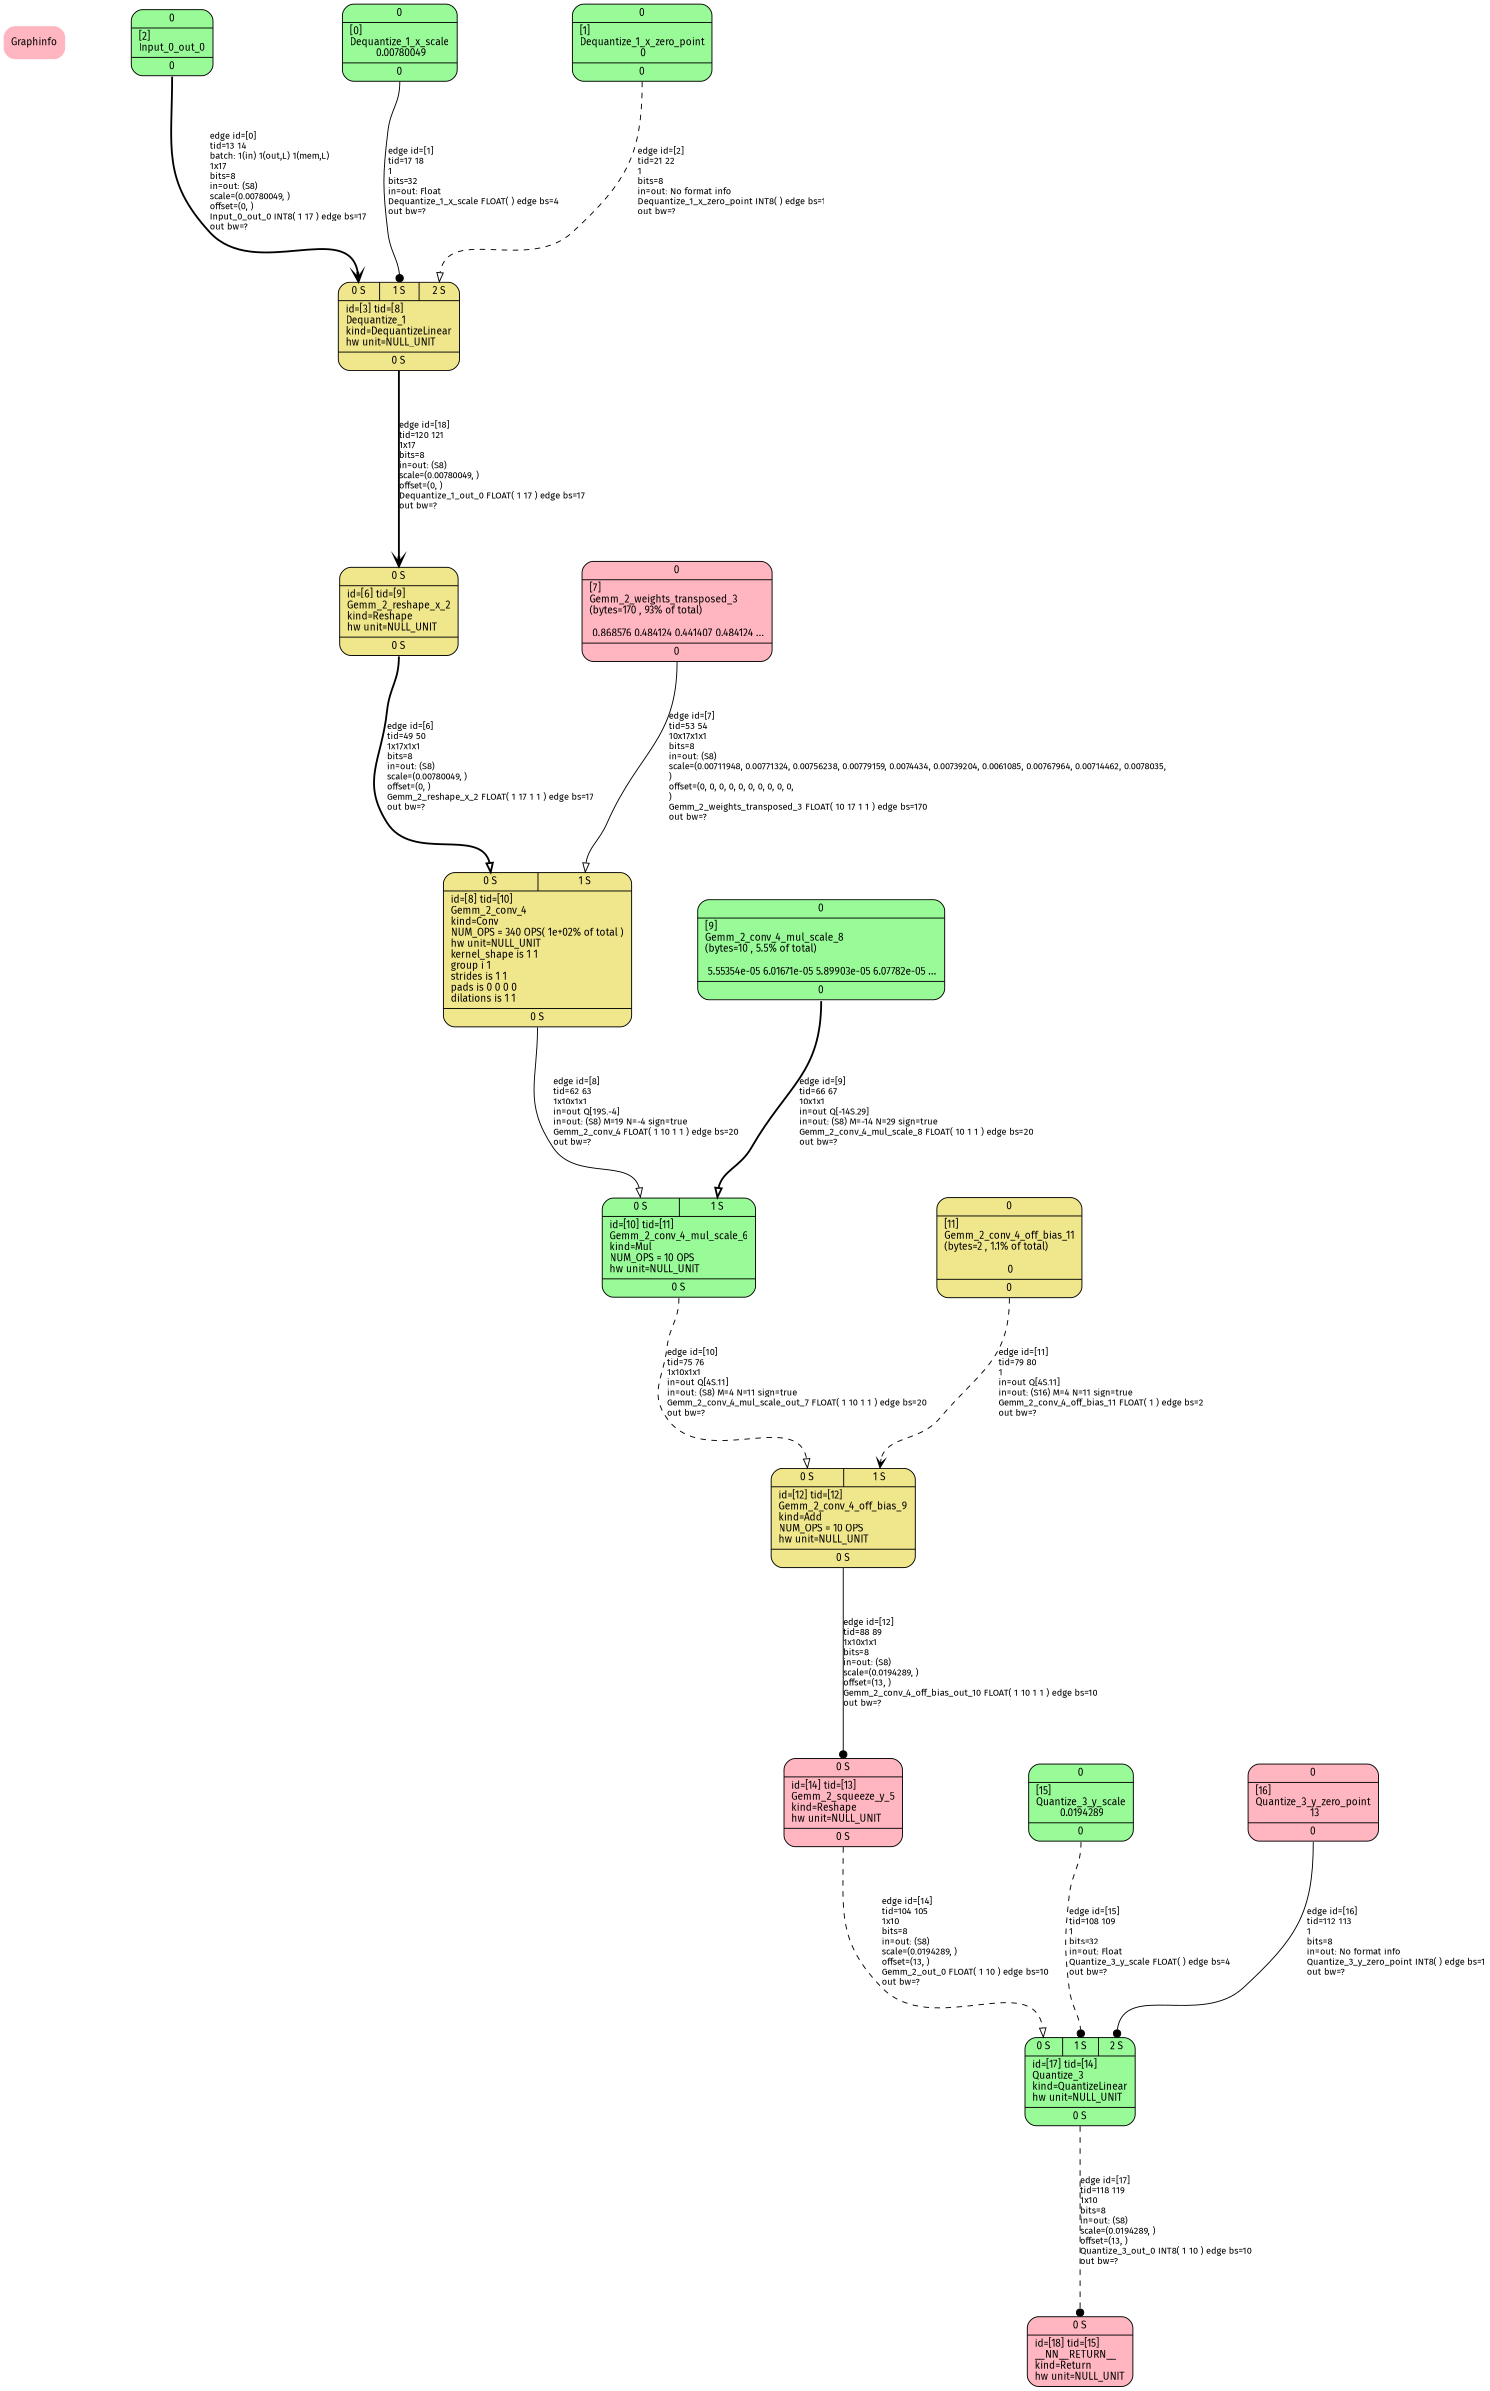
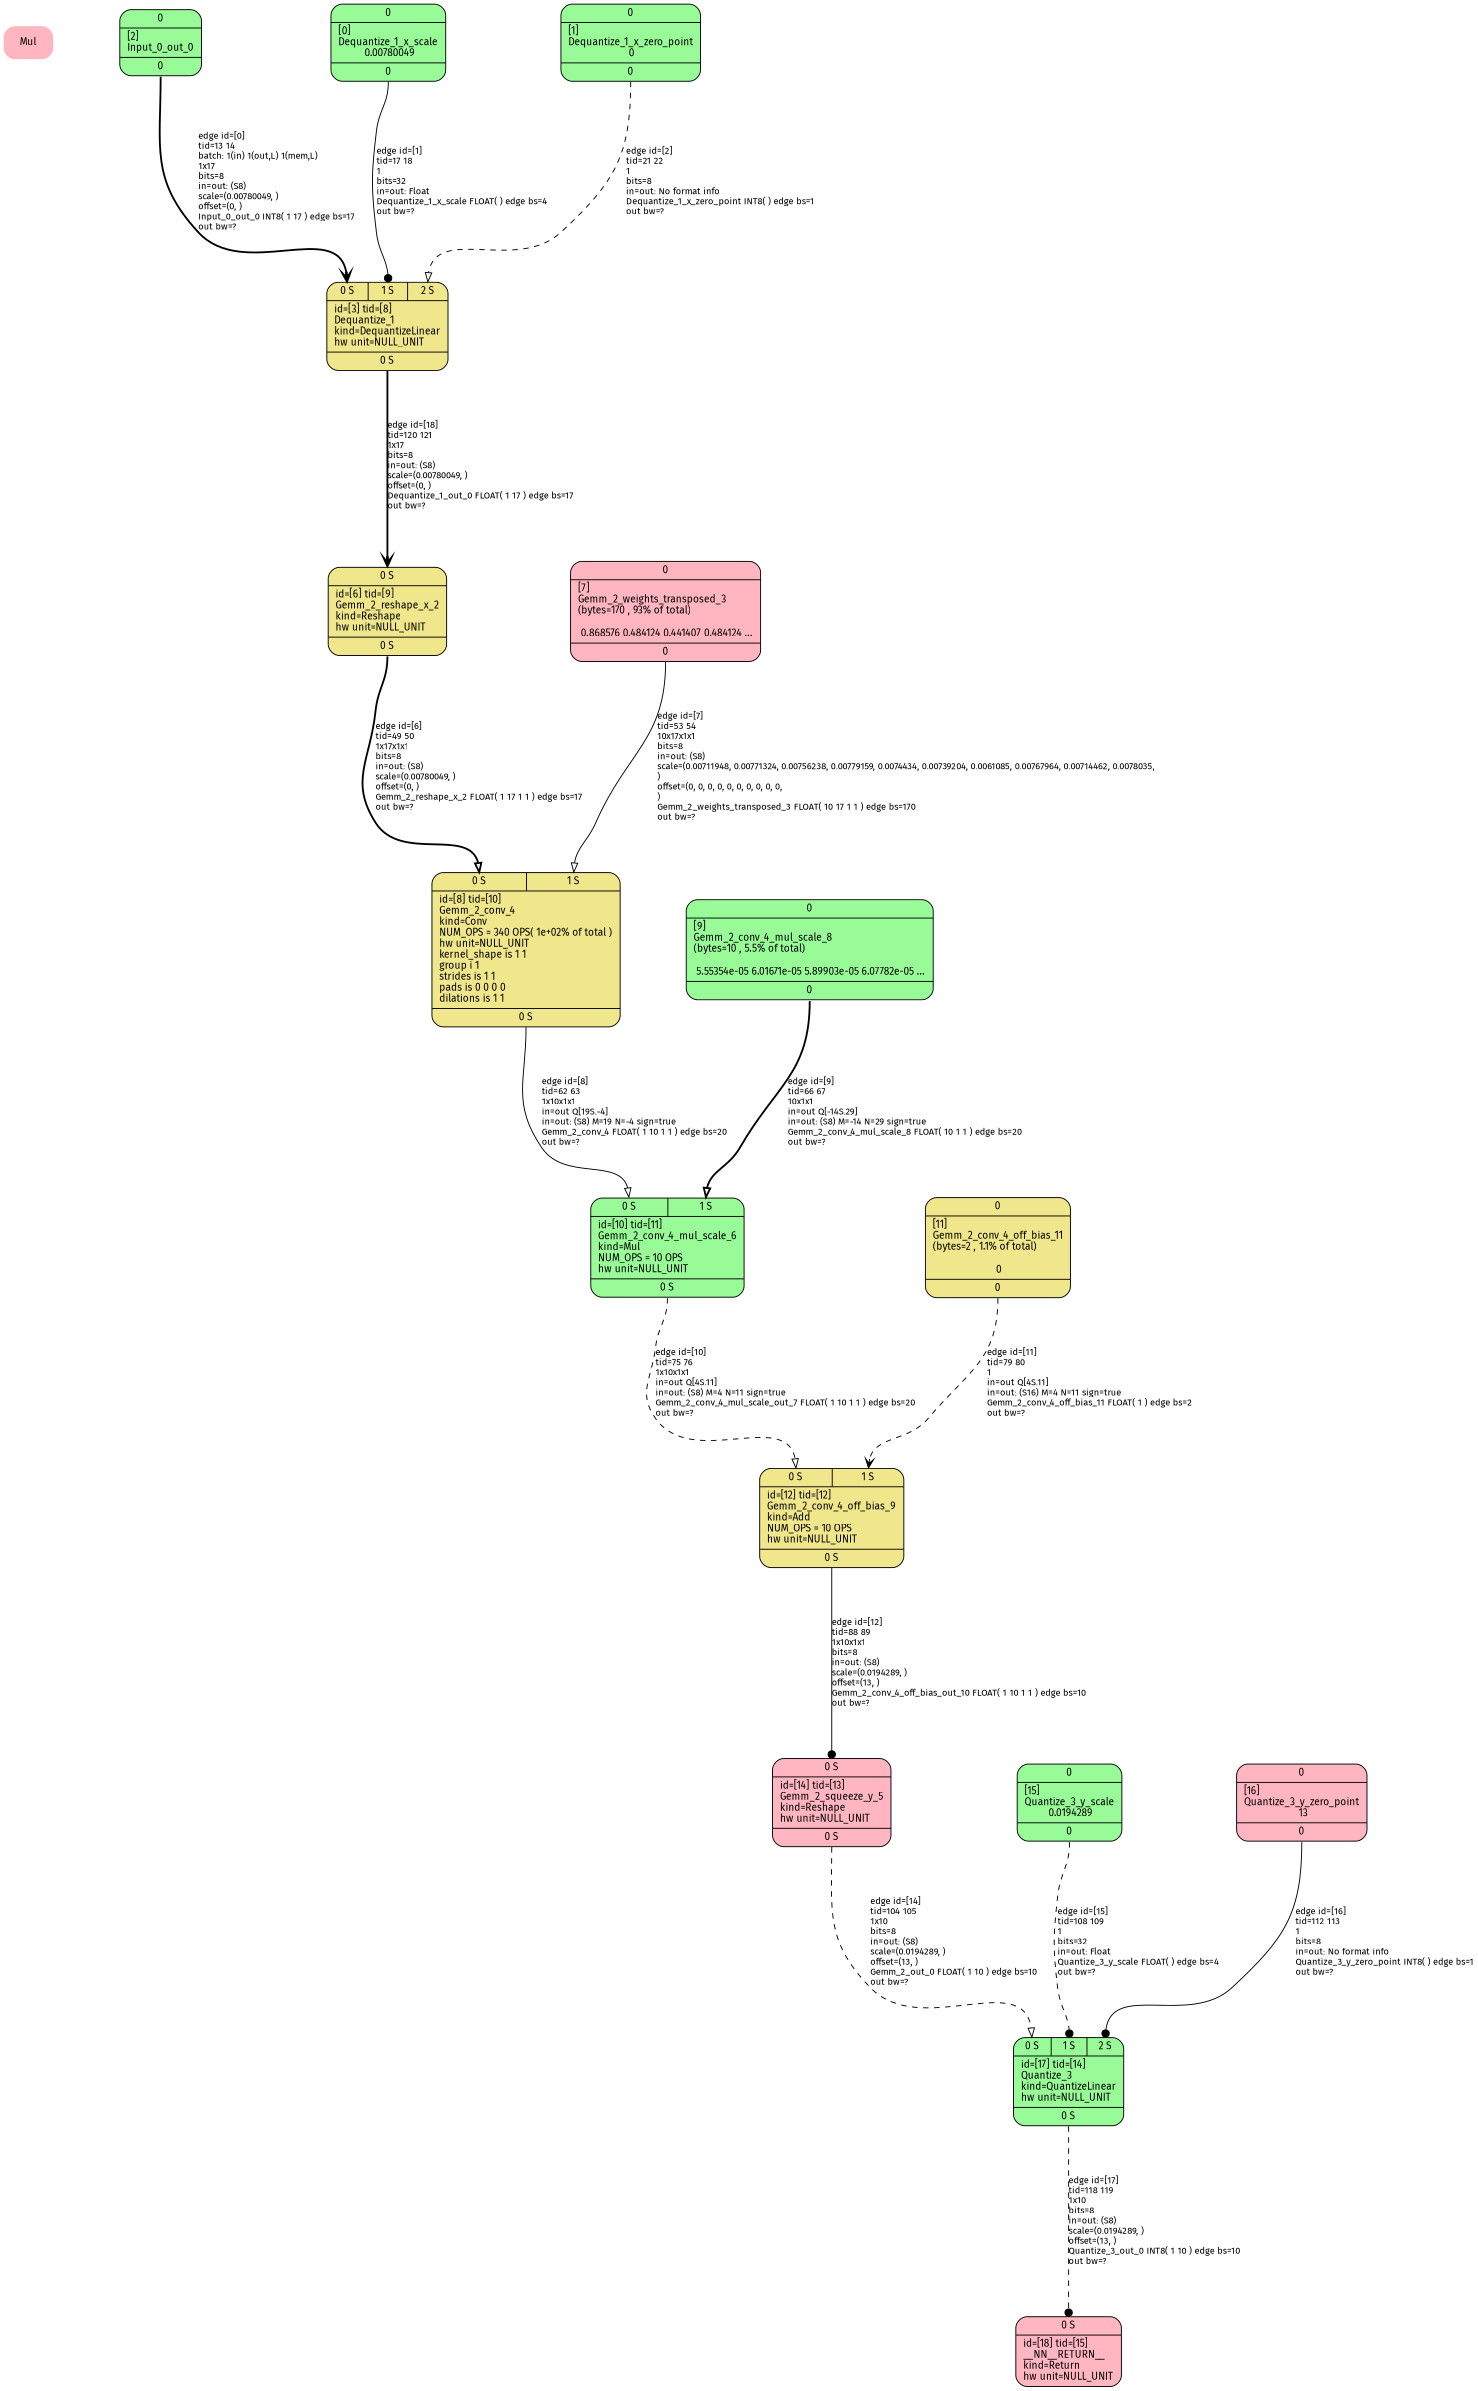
(34, 43) -> (28, 43)
